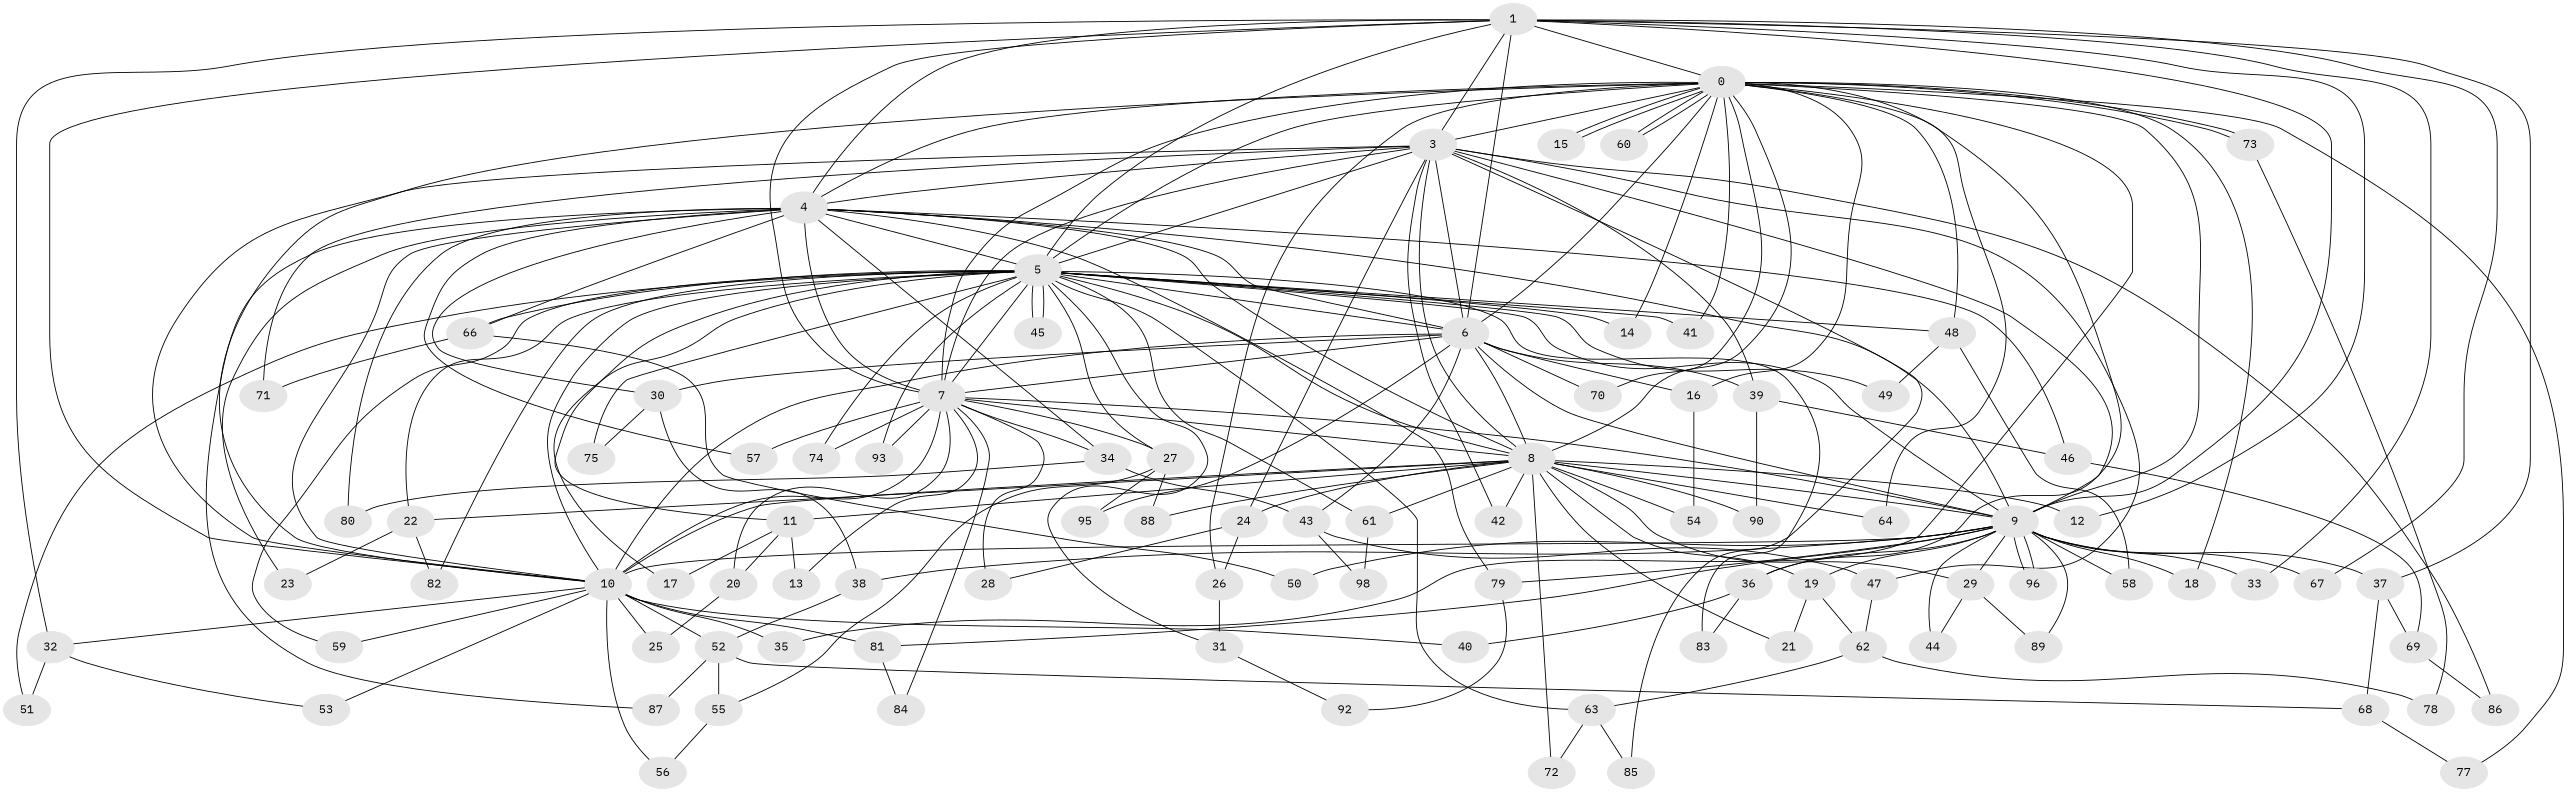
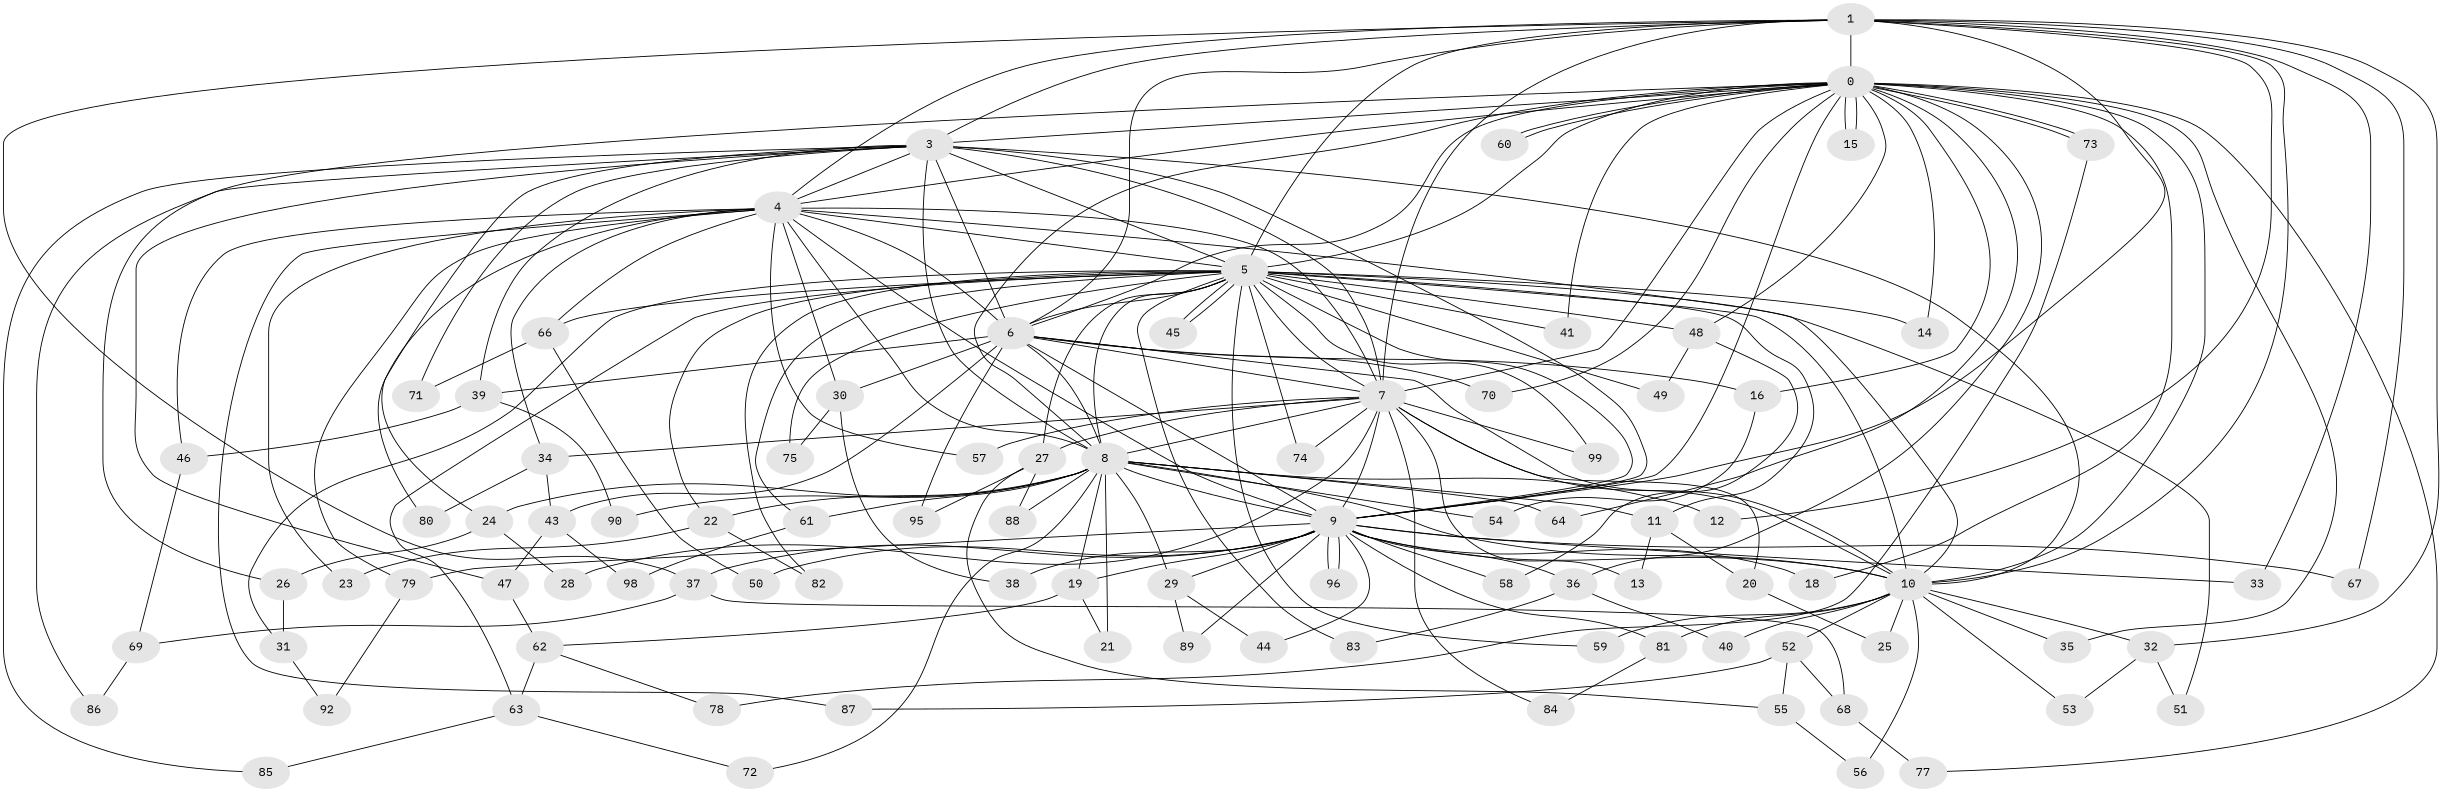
(879, 459) -> (1595, 459)
(1498, 522) -> none
(671, 584) -> none
(794, 614) -> none
